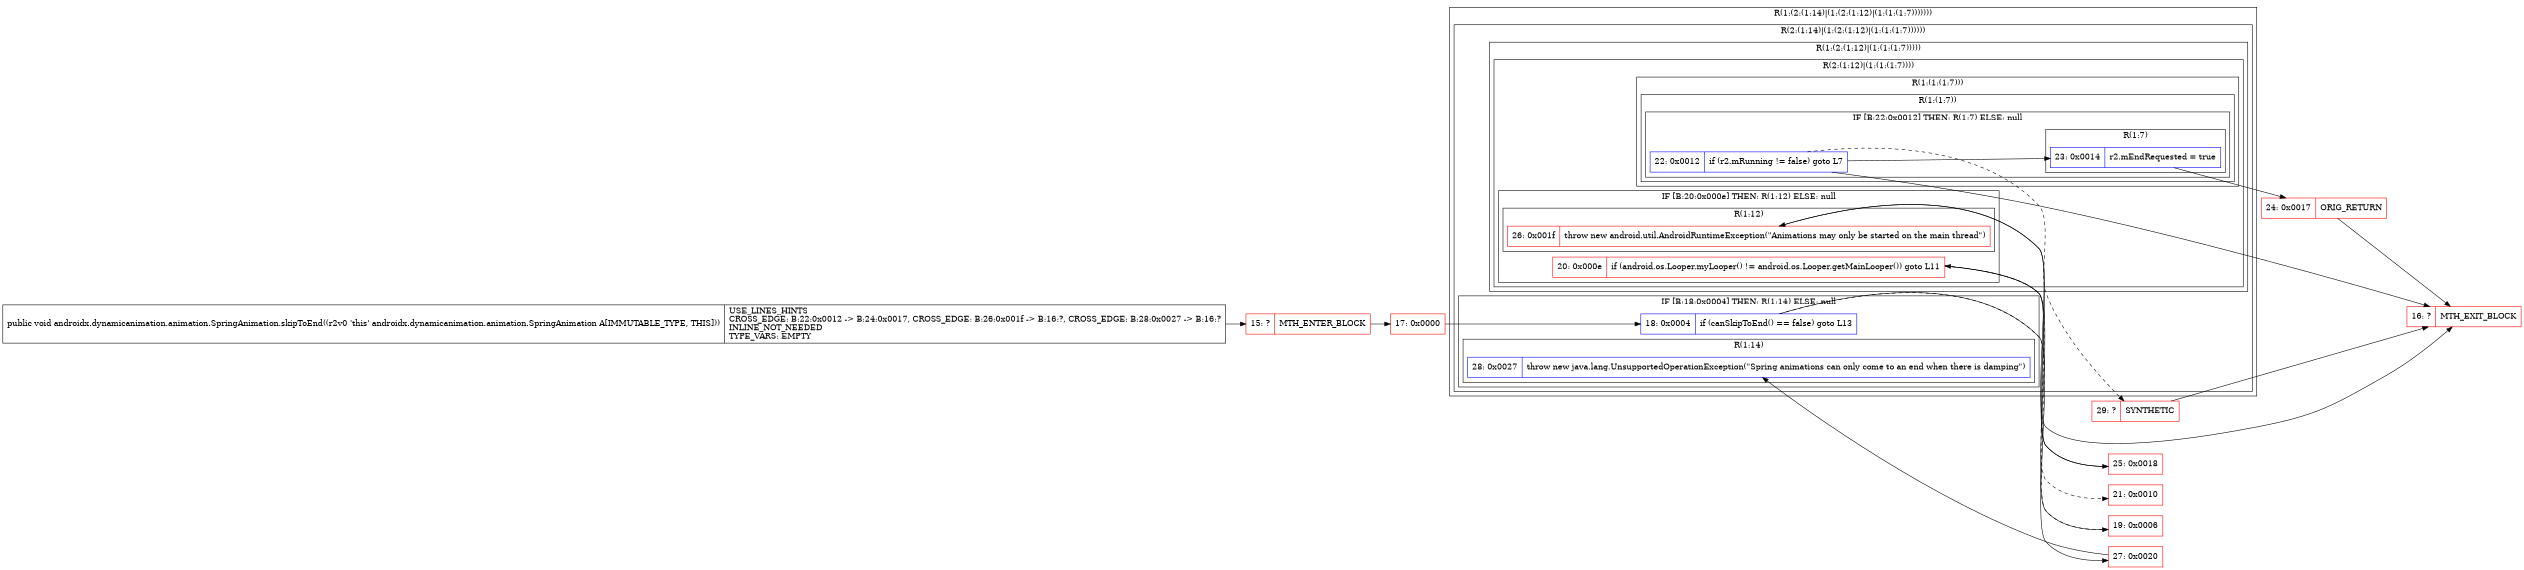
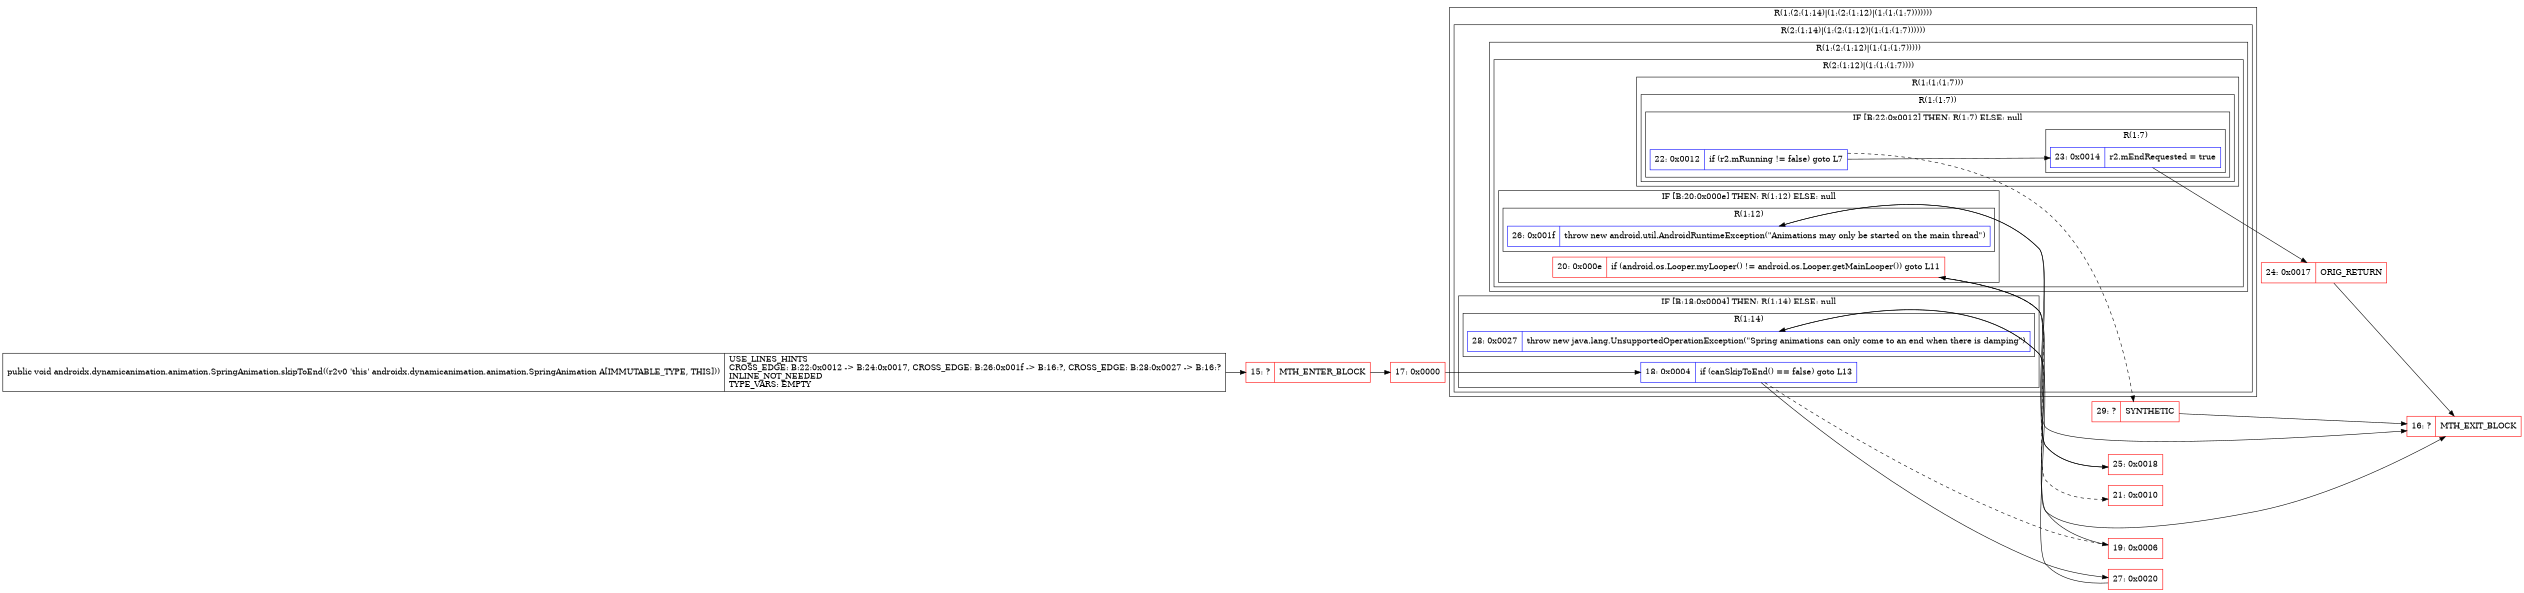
(2131, 226) -> (2056, 517)
(1749, 236) -> (1749, 236)
